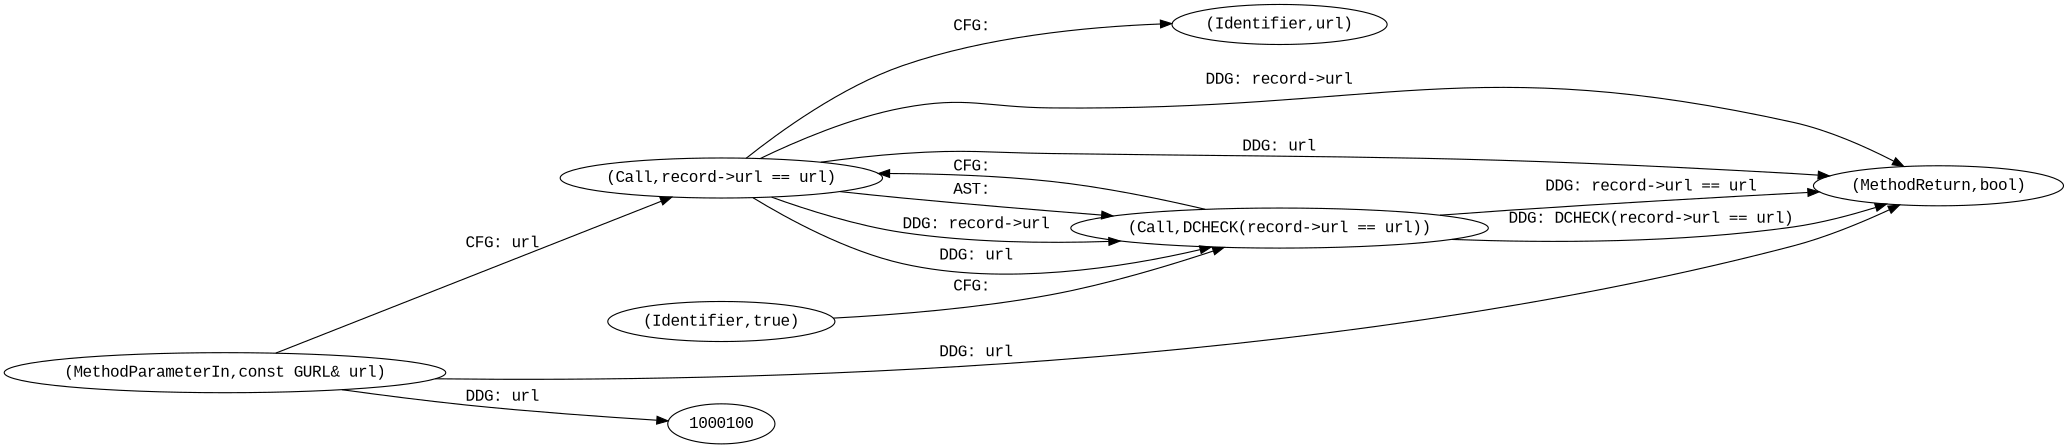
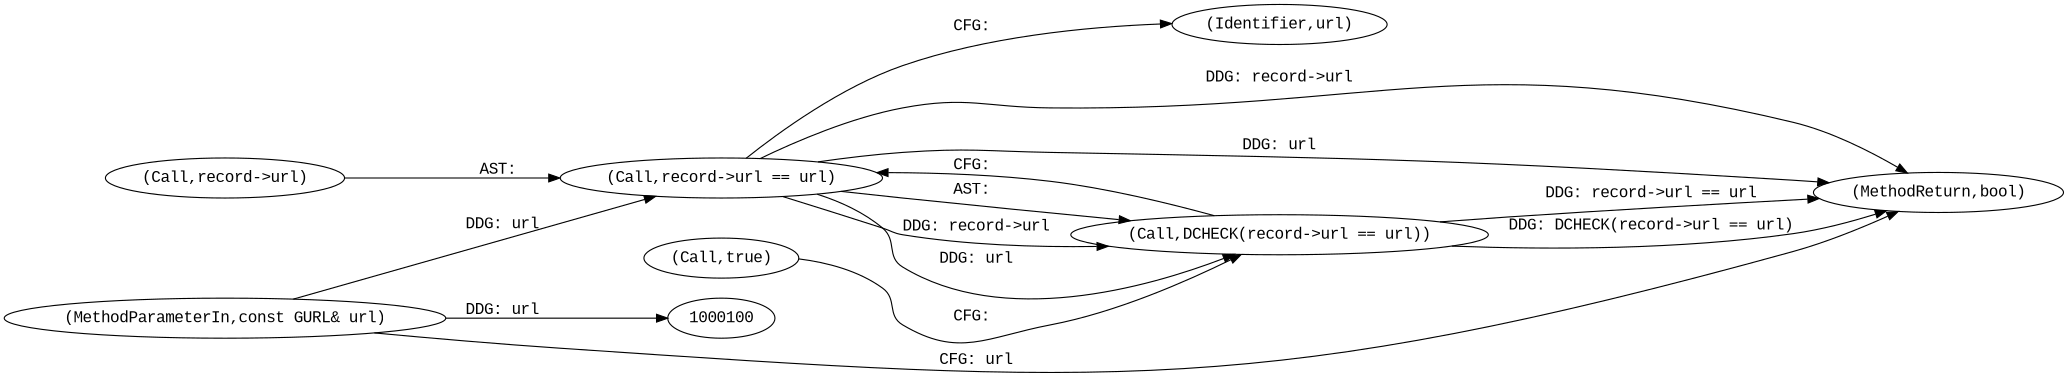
none -> (225, 178)
(503, 243) -> (503, 224)
(721, 322) -> (721, 258)
(977, 352) -> (977, 360)
